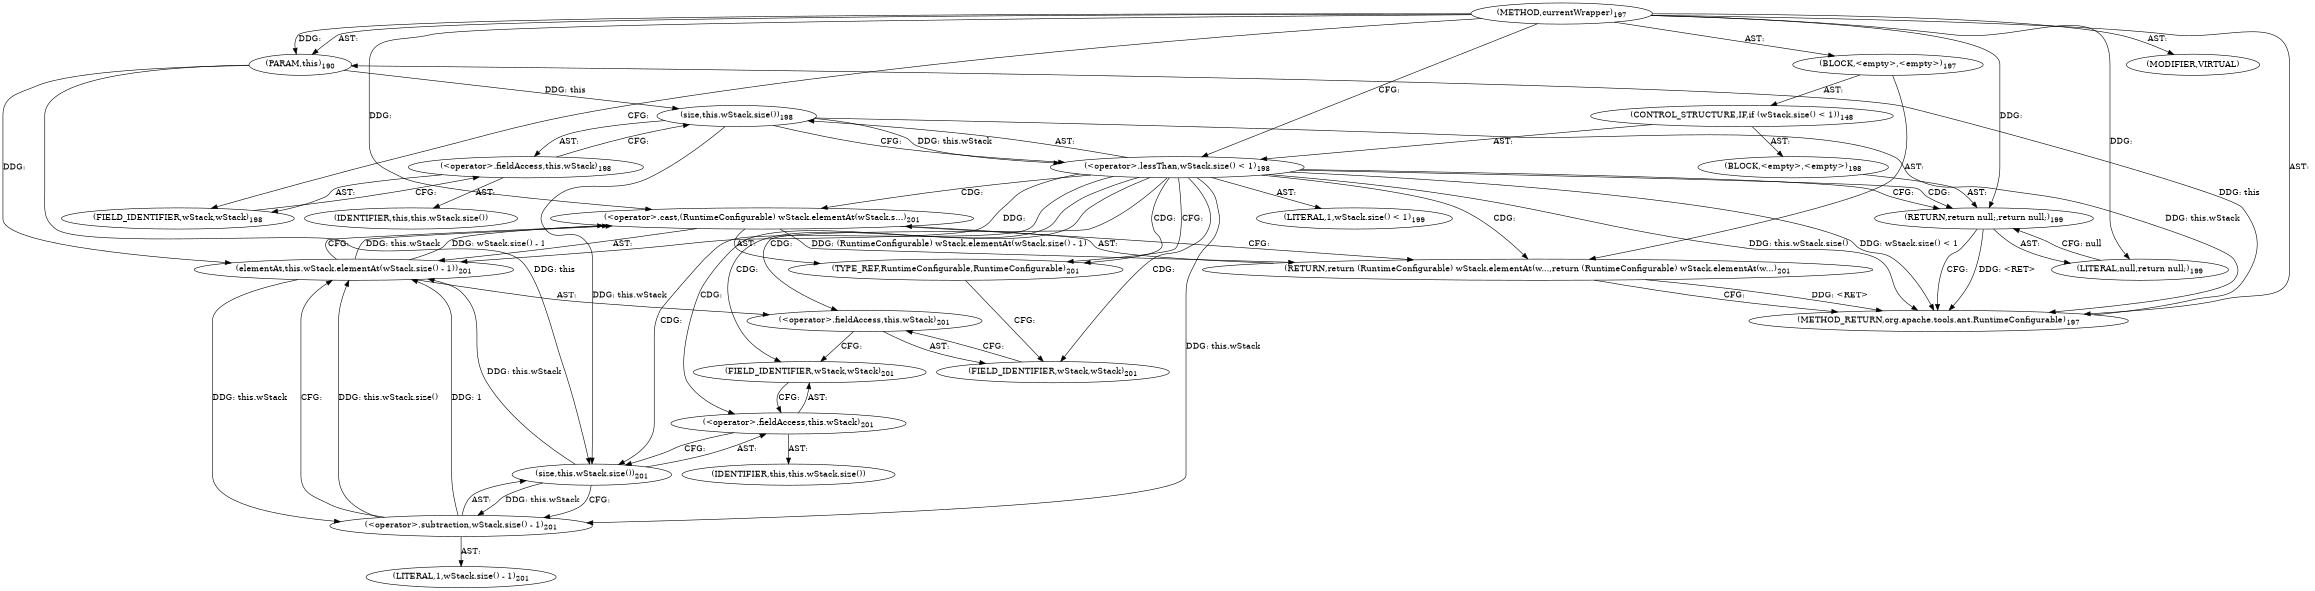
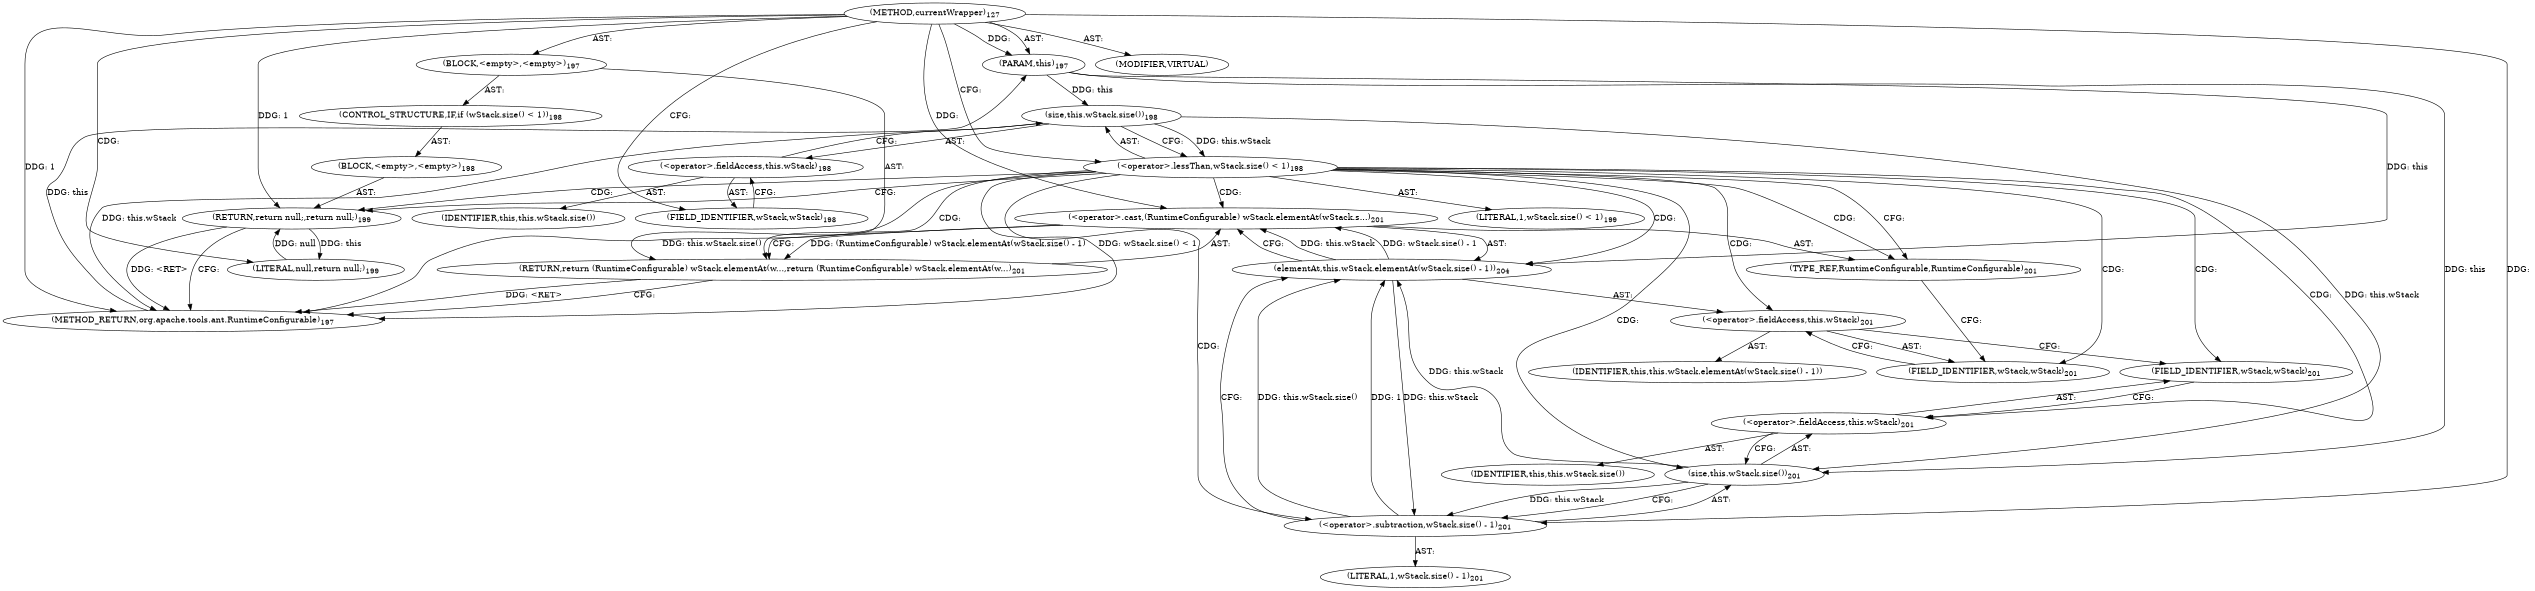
(1620, 13) -> (993, 13)
none -> (2453, 51)
(328, 64) -> (1062, 64)
(1847, 115) -> (556, 115)
(2013, 116) -> (273, 116)
(1459, 142) -> none
(2123, 142) -> (110, 142)
(16, 167) -> (2408, 167)
(2301, 167) -> (40, 167)
(1016, 218) -> (1666, 218)
(2032, 244) -> (341, 244)
(2082, 244) -> (295, 244)
(465, 269) -> (1503, 269)
(1223, 347) -> (1210, 347)
none -> (1697, 372)
